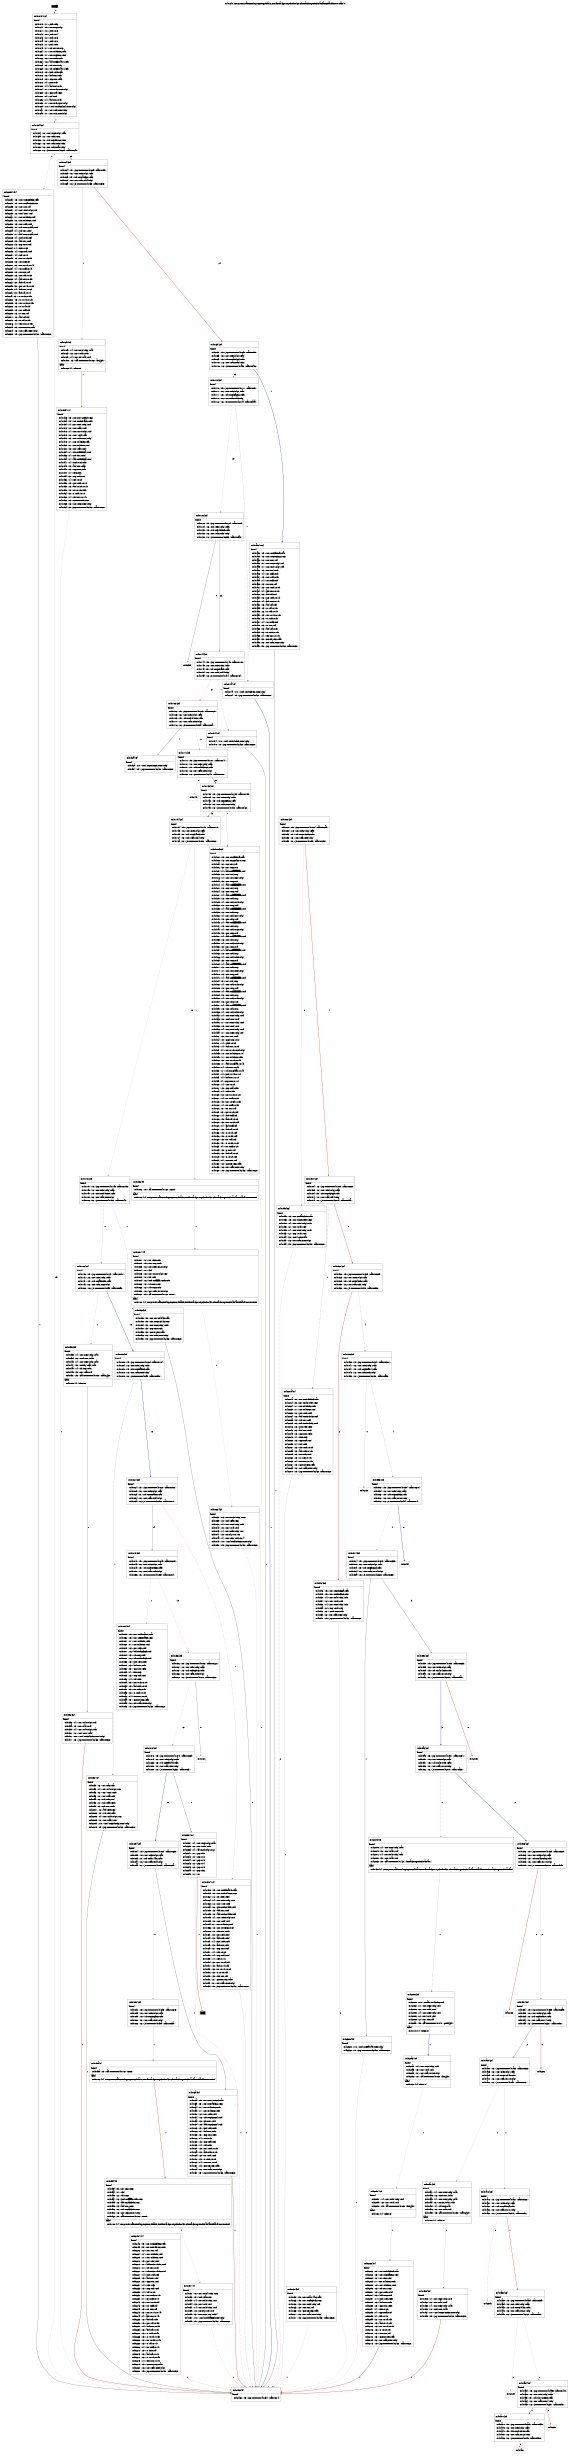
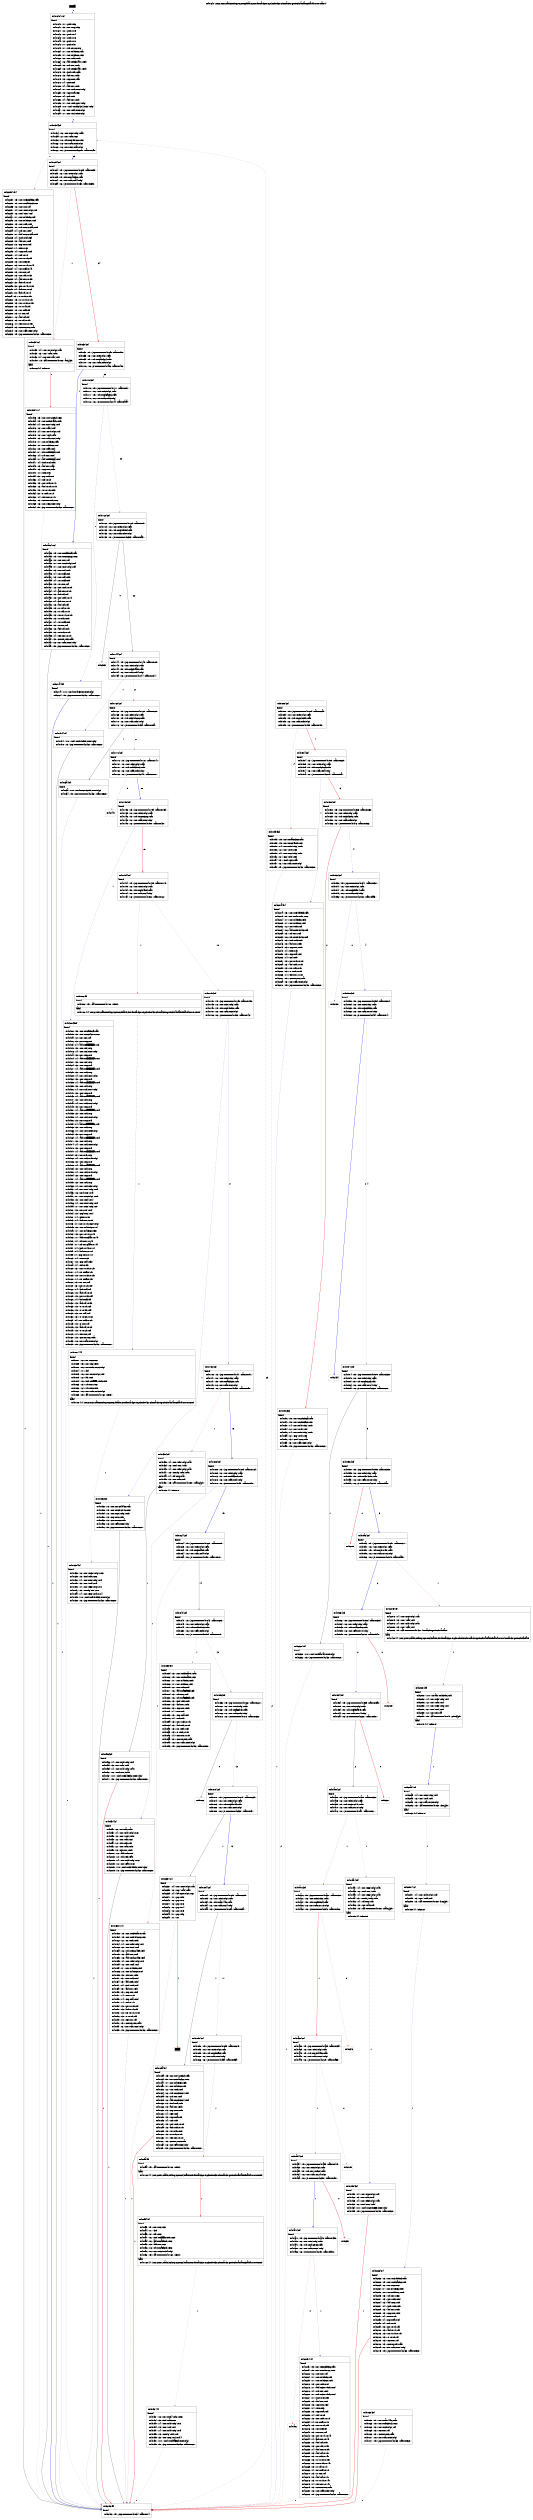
none -> (62, 1665)
none -> (317, 2305)
